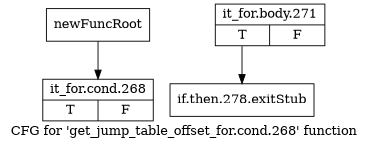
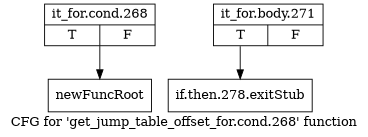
(98, 56) -> (100, 58)
